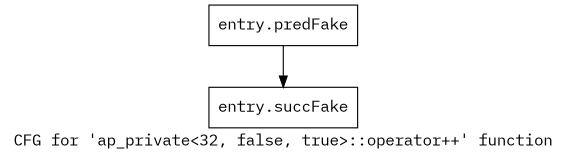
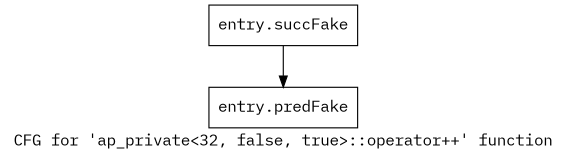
(283, 61) -> (283, 61)
